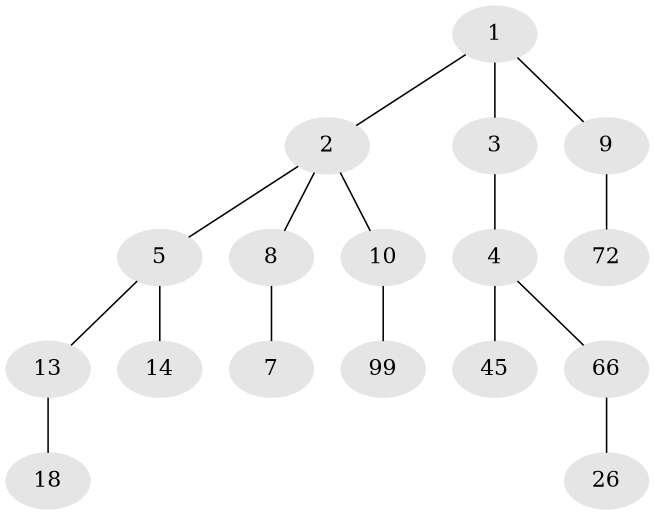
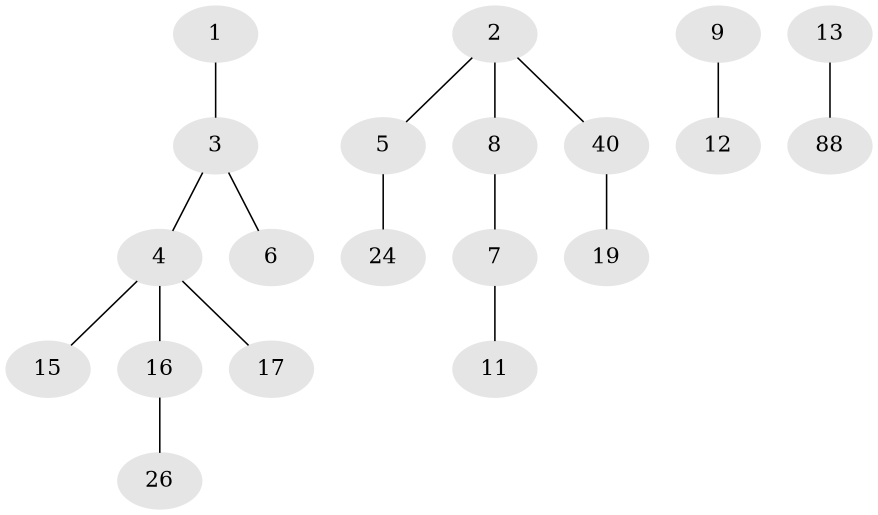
(411, 90) -> none
(551, 90) -> none
none -> (271, 258)
(383, 258) -> (607, 146)
(607, 258) -> (718, 146)
(104, 313) -> none
(160, 369) -> (383, 258)
none -> (271, 369)
(383, 369) -> (607, 258)
(495, 369) -> (48, 369)
none -> (495, 369)
(607, 369) -> (160, 369)
(48, 481) -> (830, 146)
